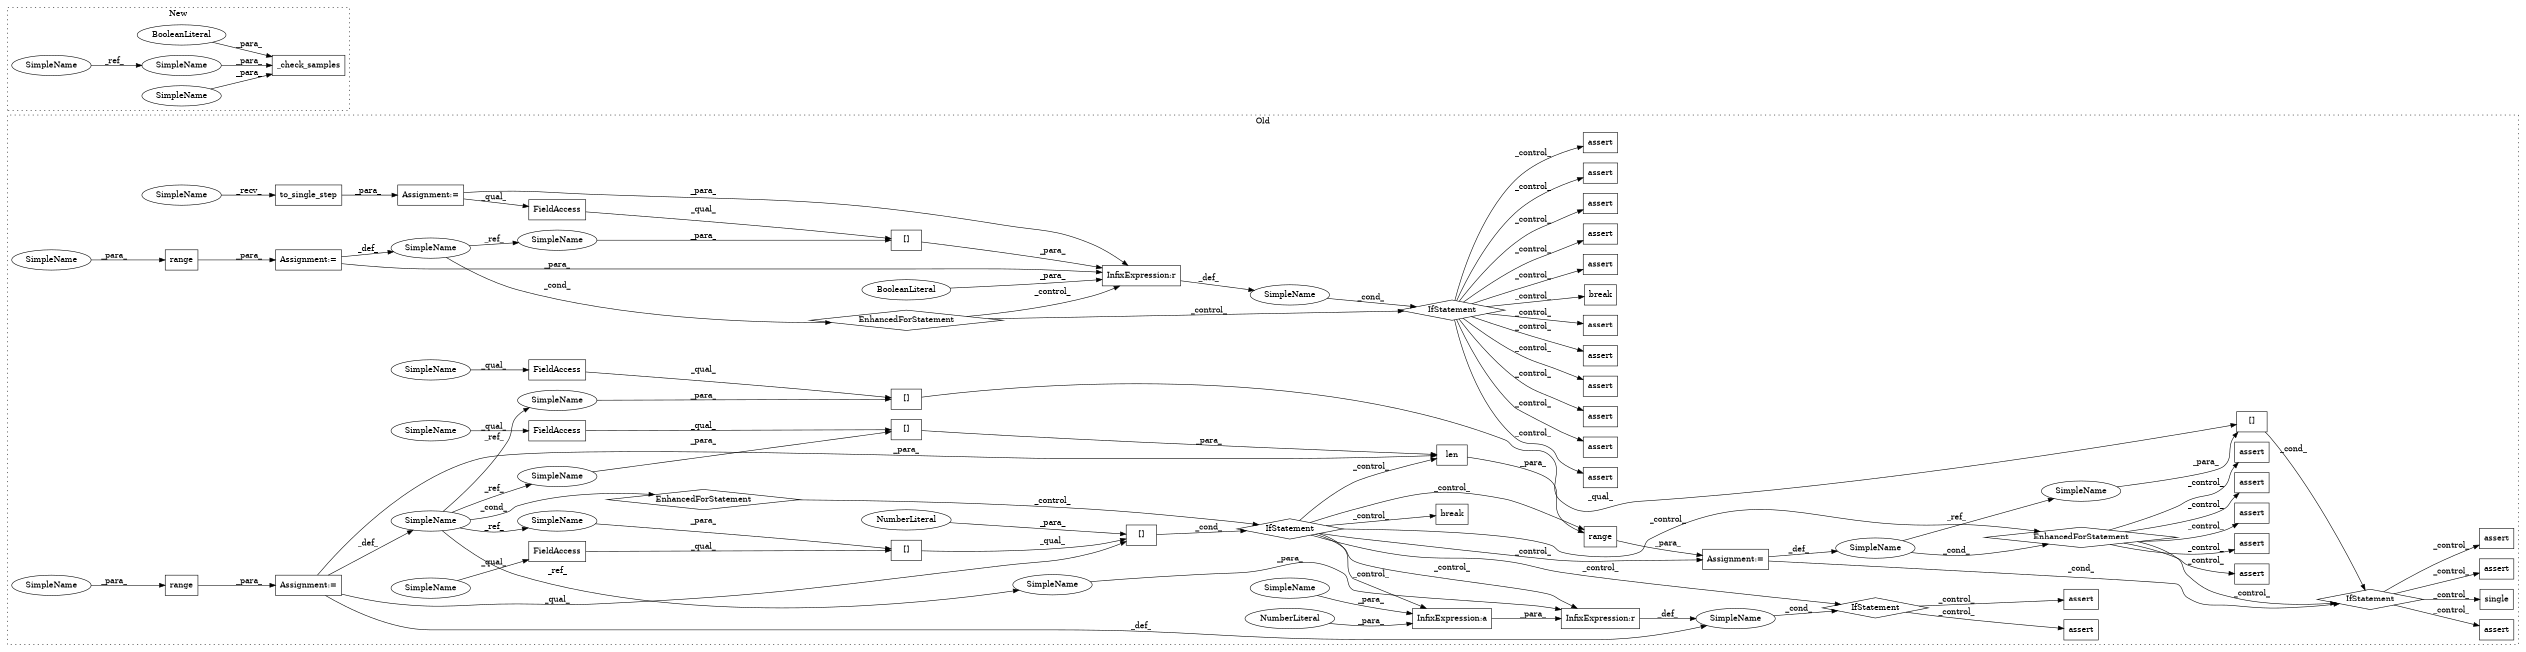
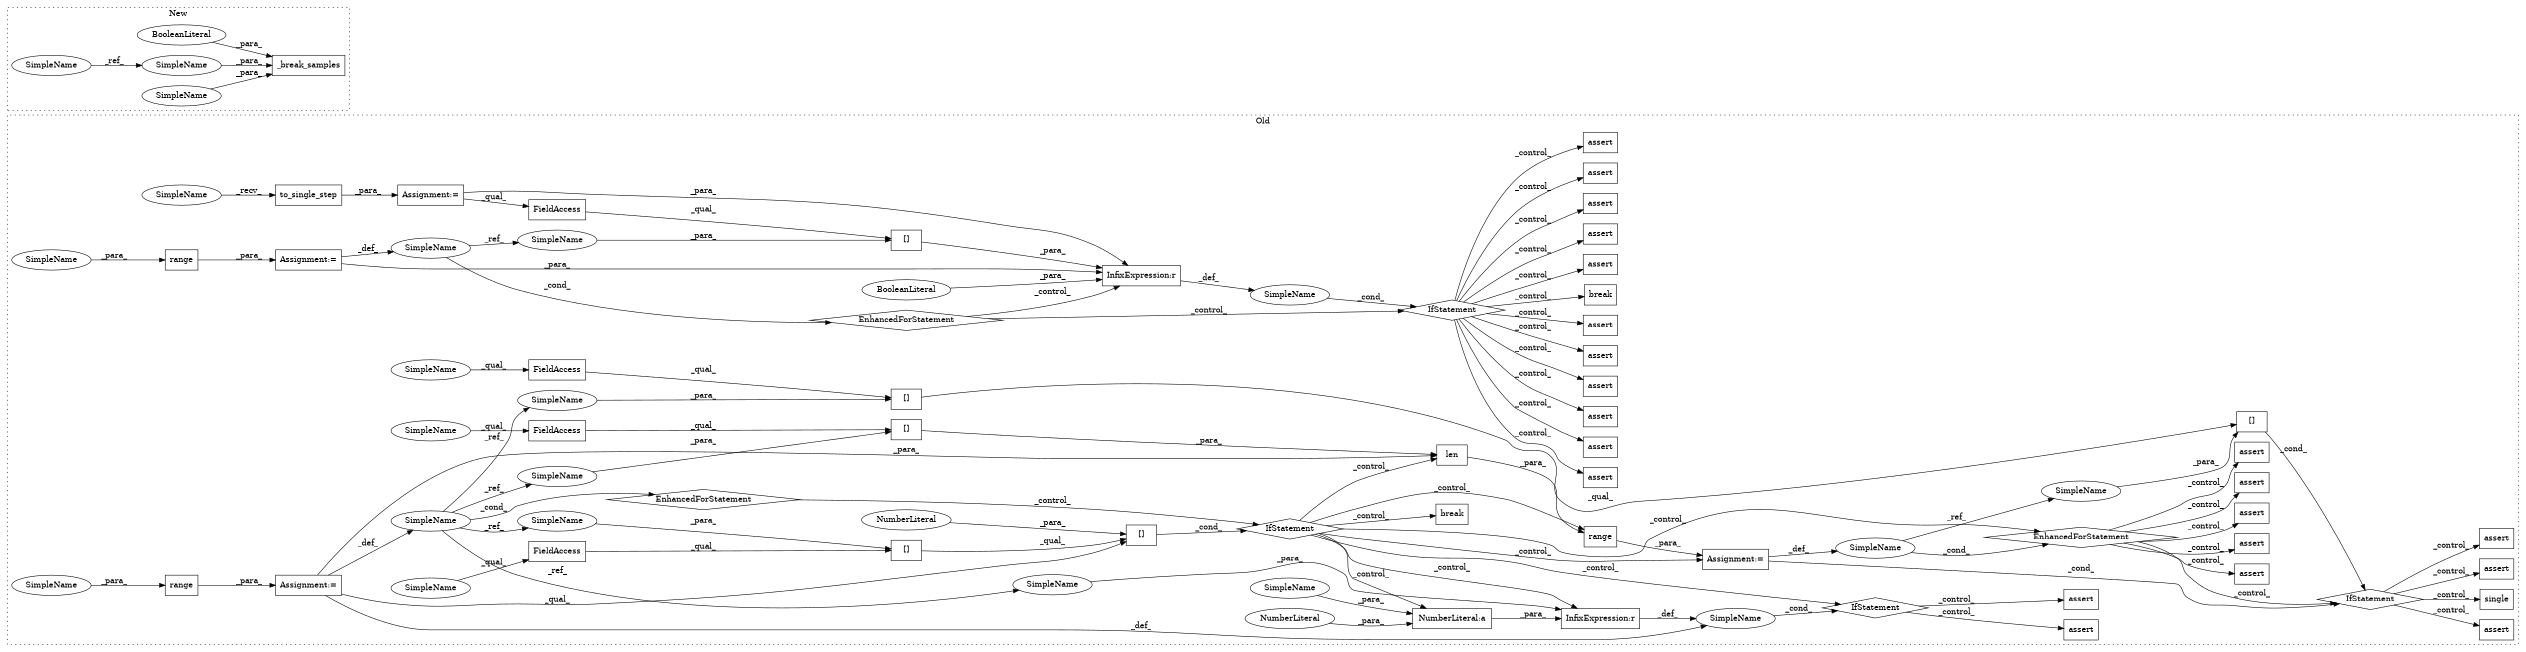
(309, 65) -> (309, 65)
(1452, 619) -> (1452, 619)
